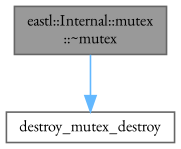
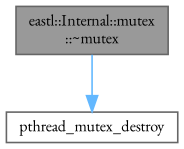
(90, 127) -> (92, 127)
